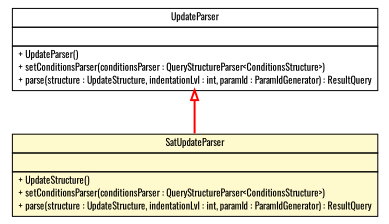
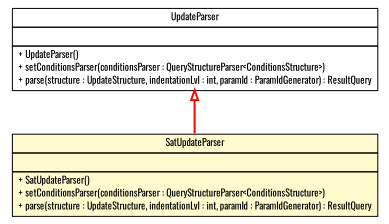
(54, 181) -> (54, 181)
